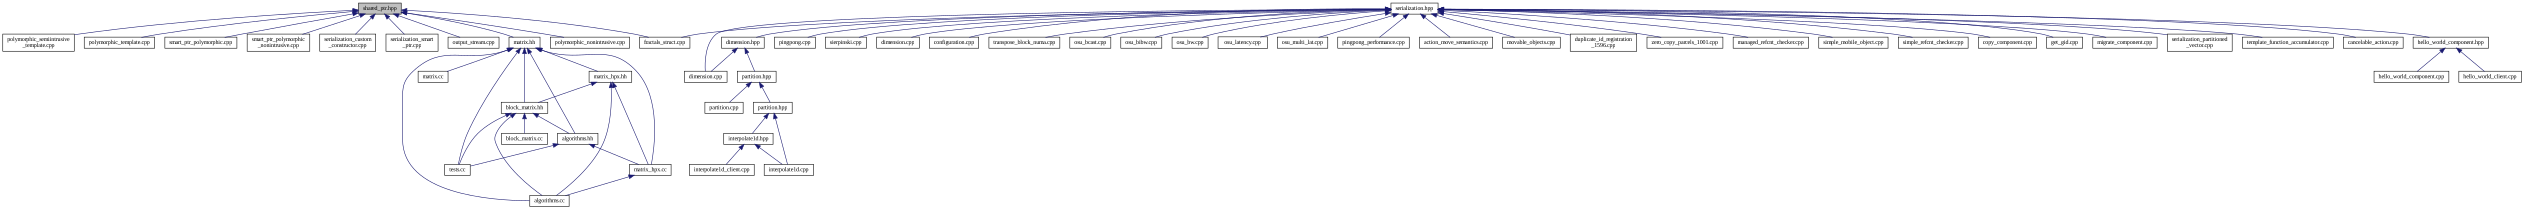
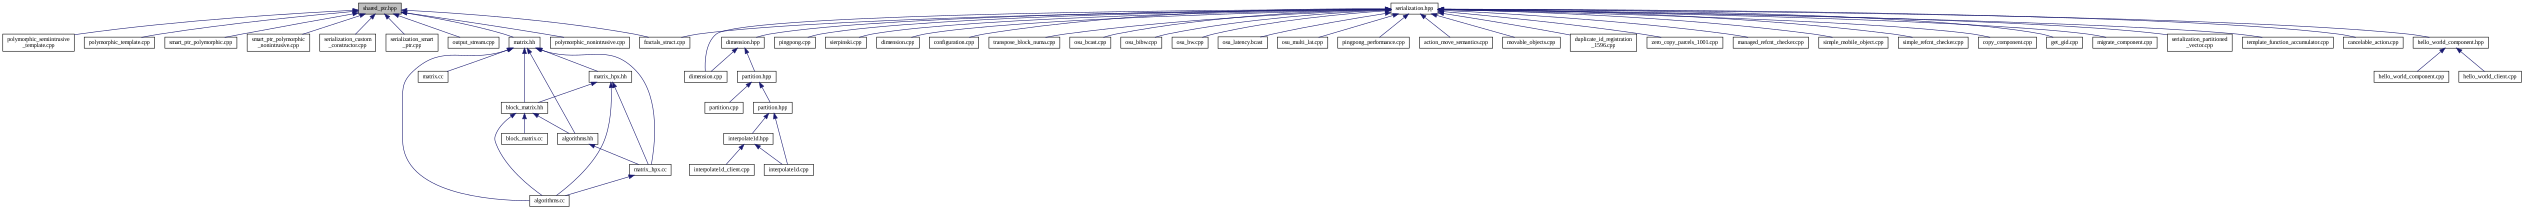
(1243, 43) -> (1243, 43)
(457, 170) -> none
